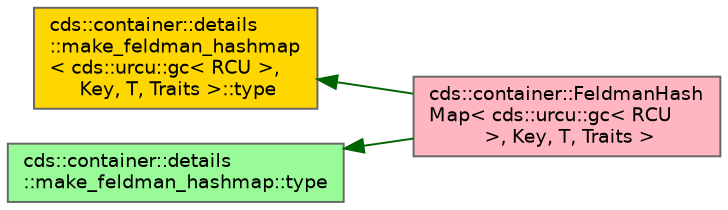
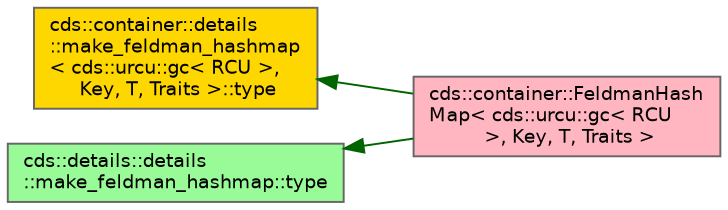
(176, 173) -> (176, 173)
